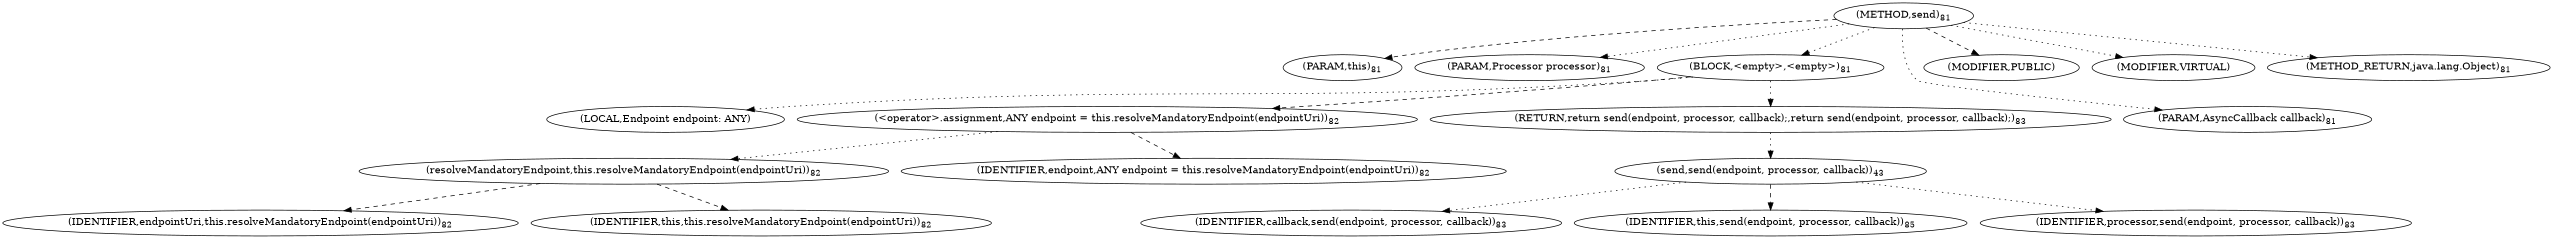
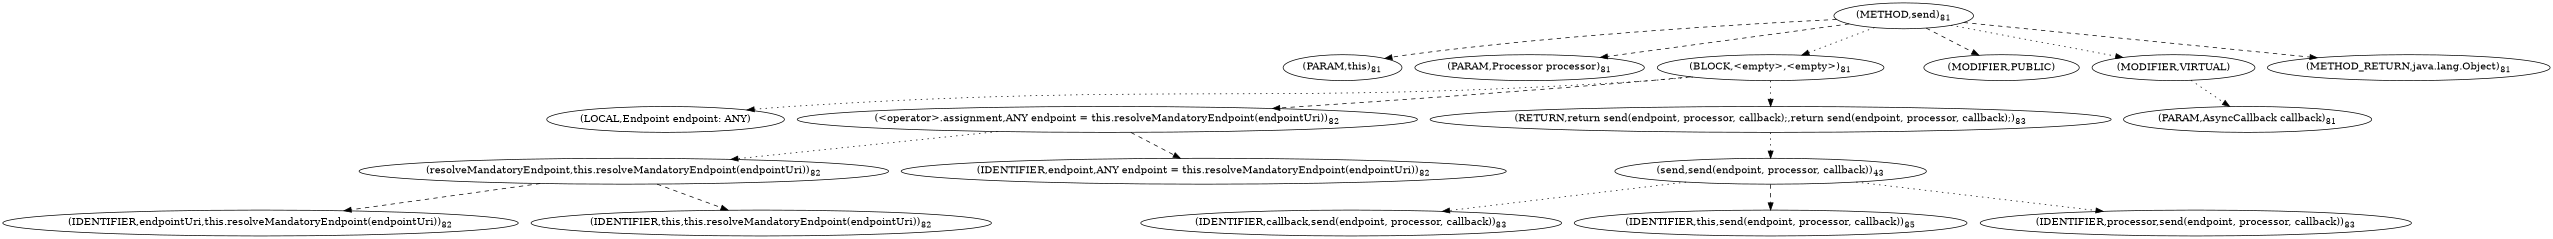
(1728, 40) -> (1728, 40)
(2137, 40) -> (2137, 40)
(2008, 93) -> (2207, 91)
